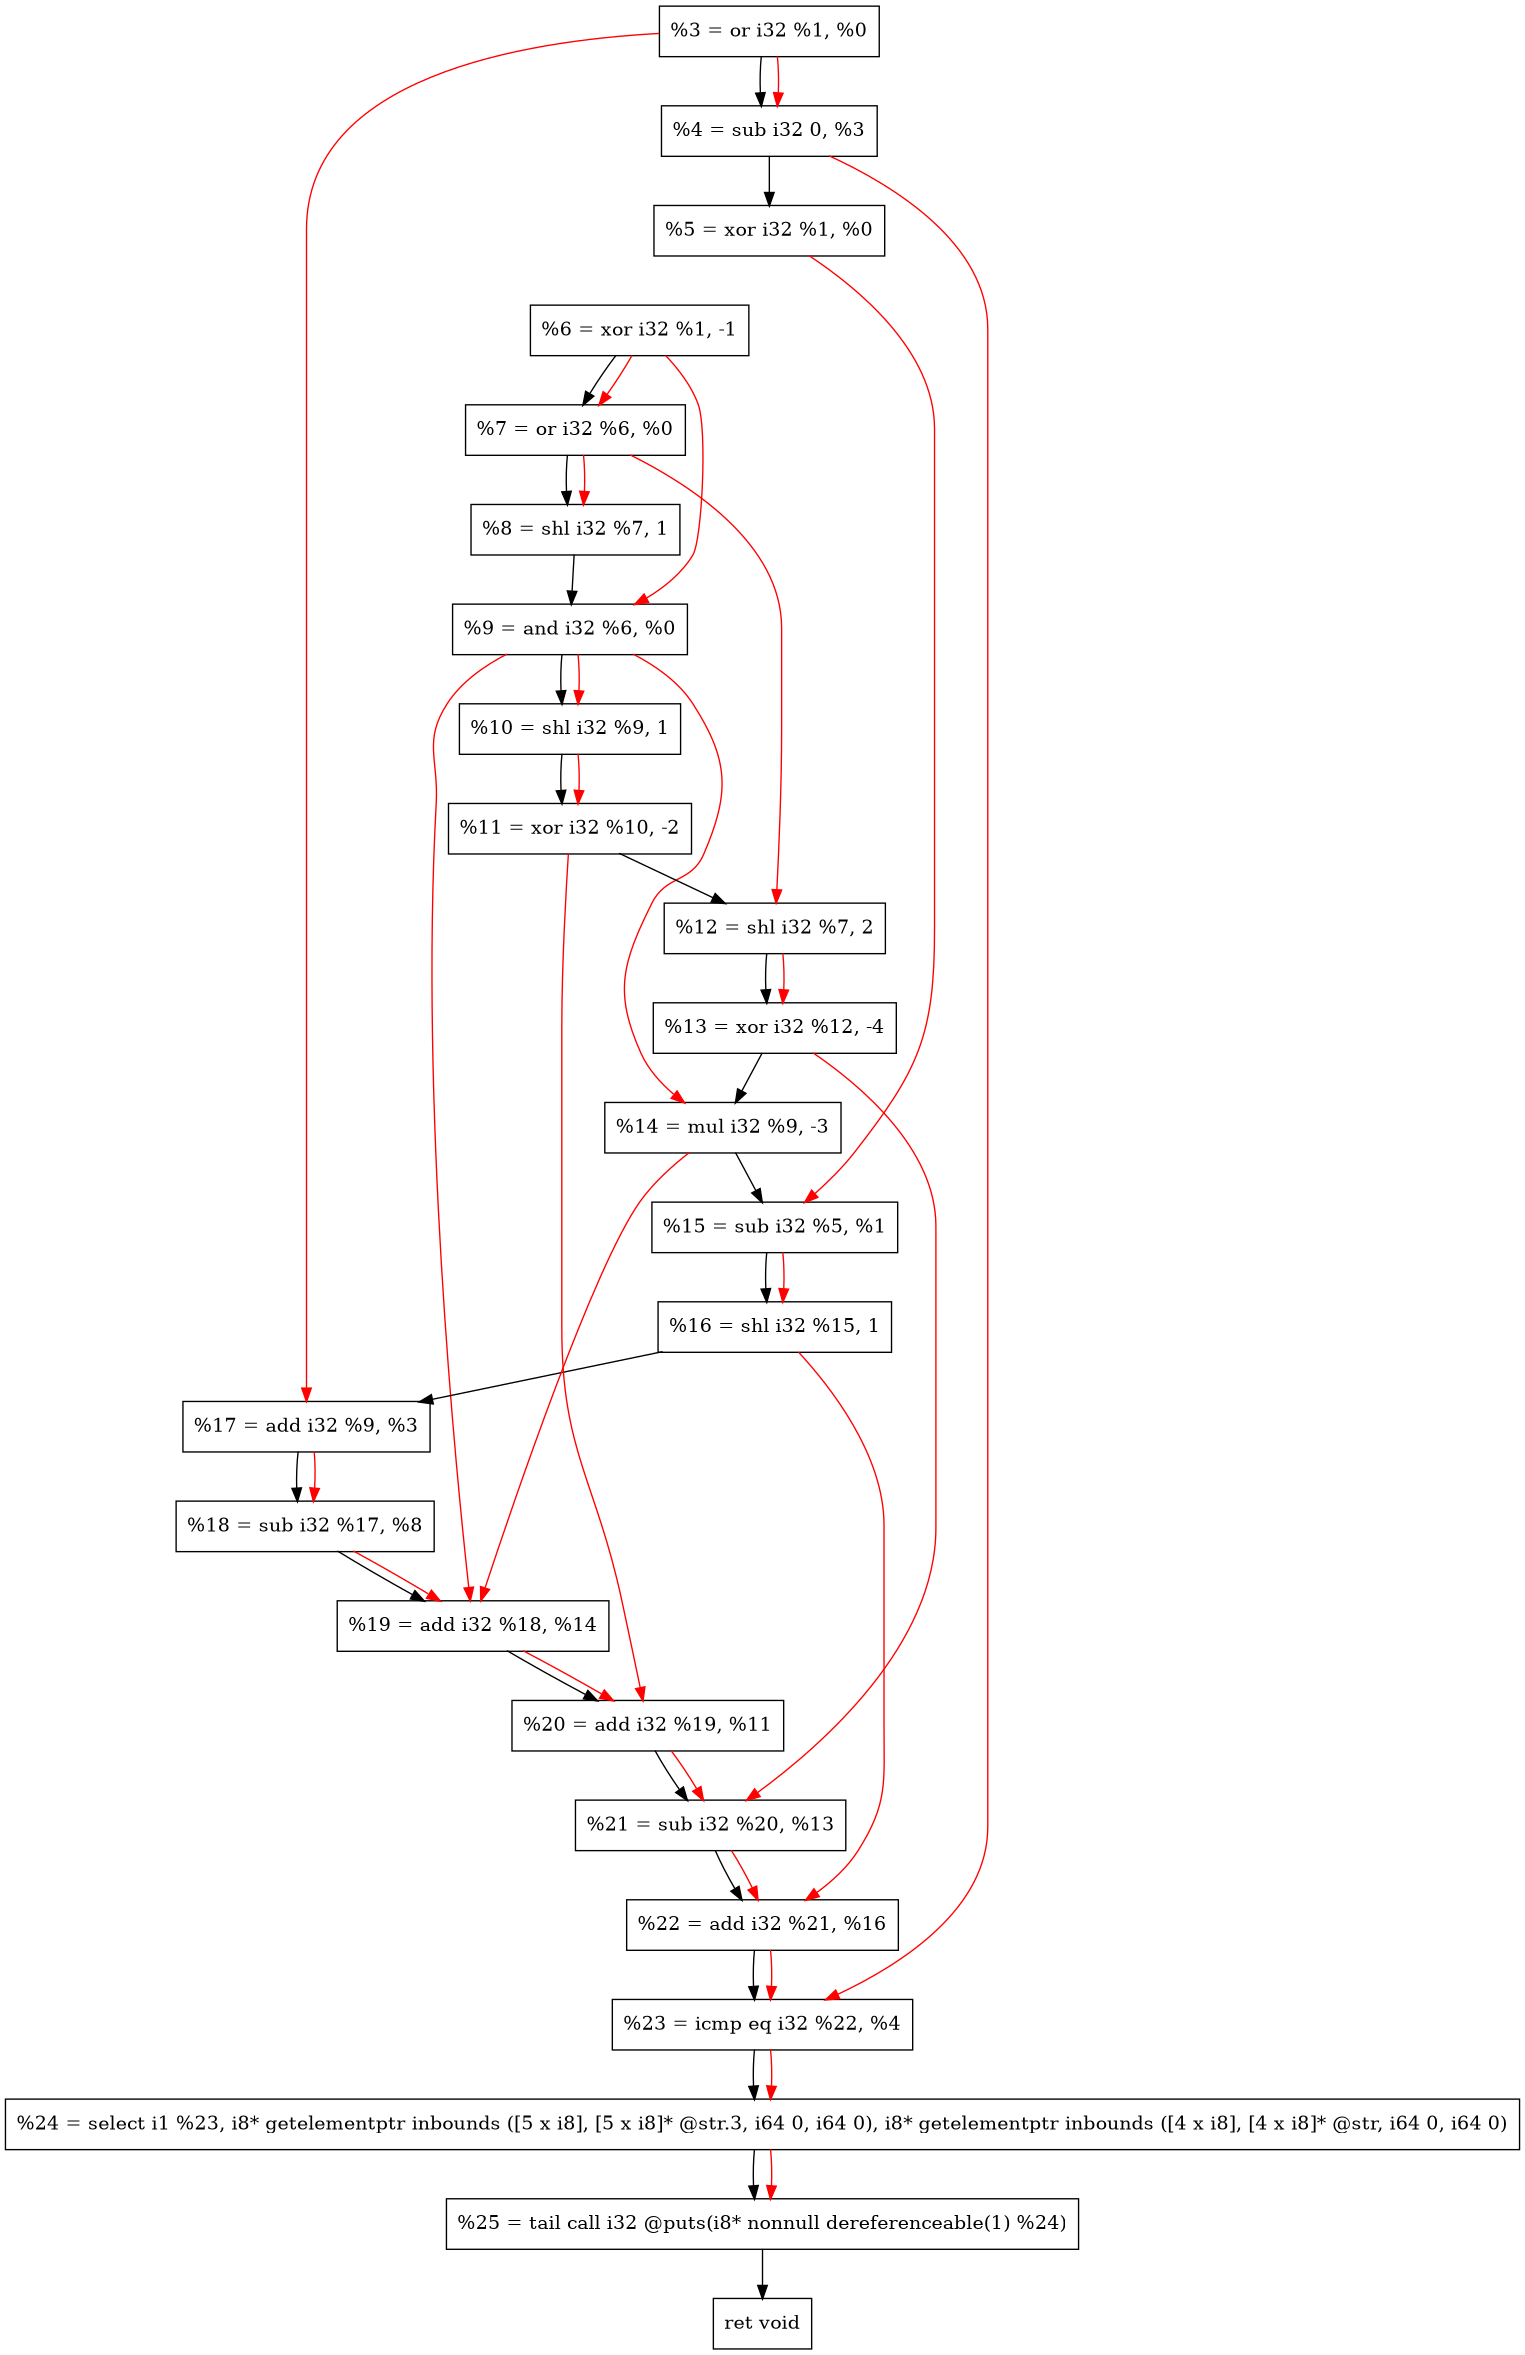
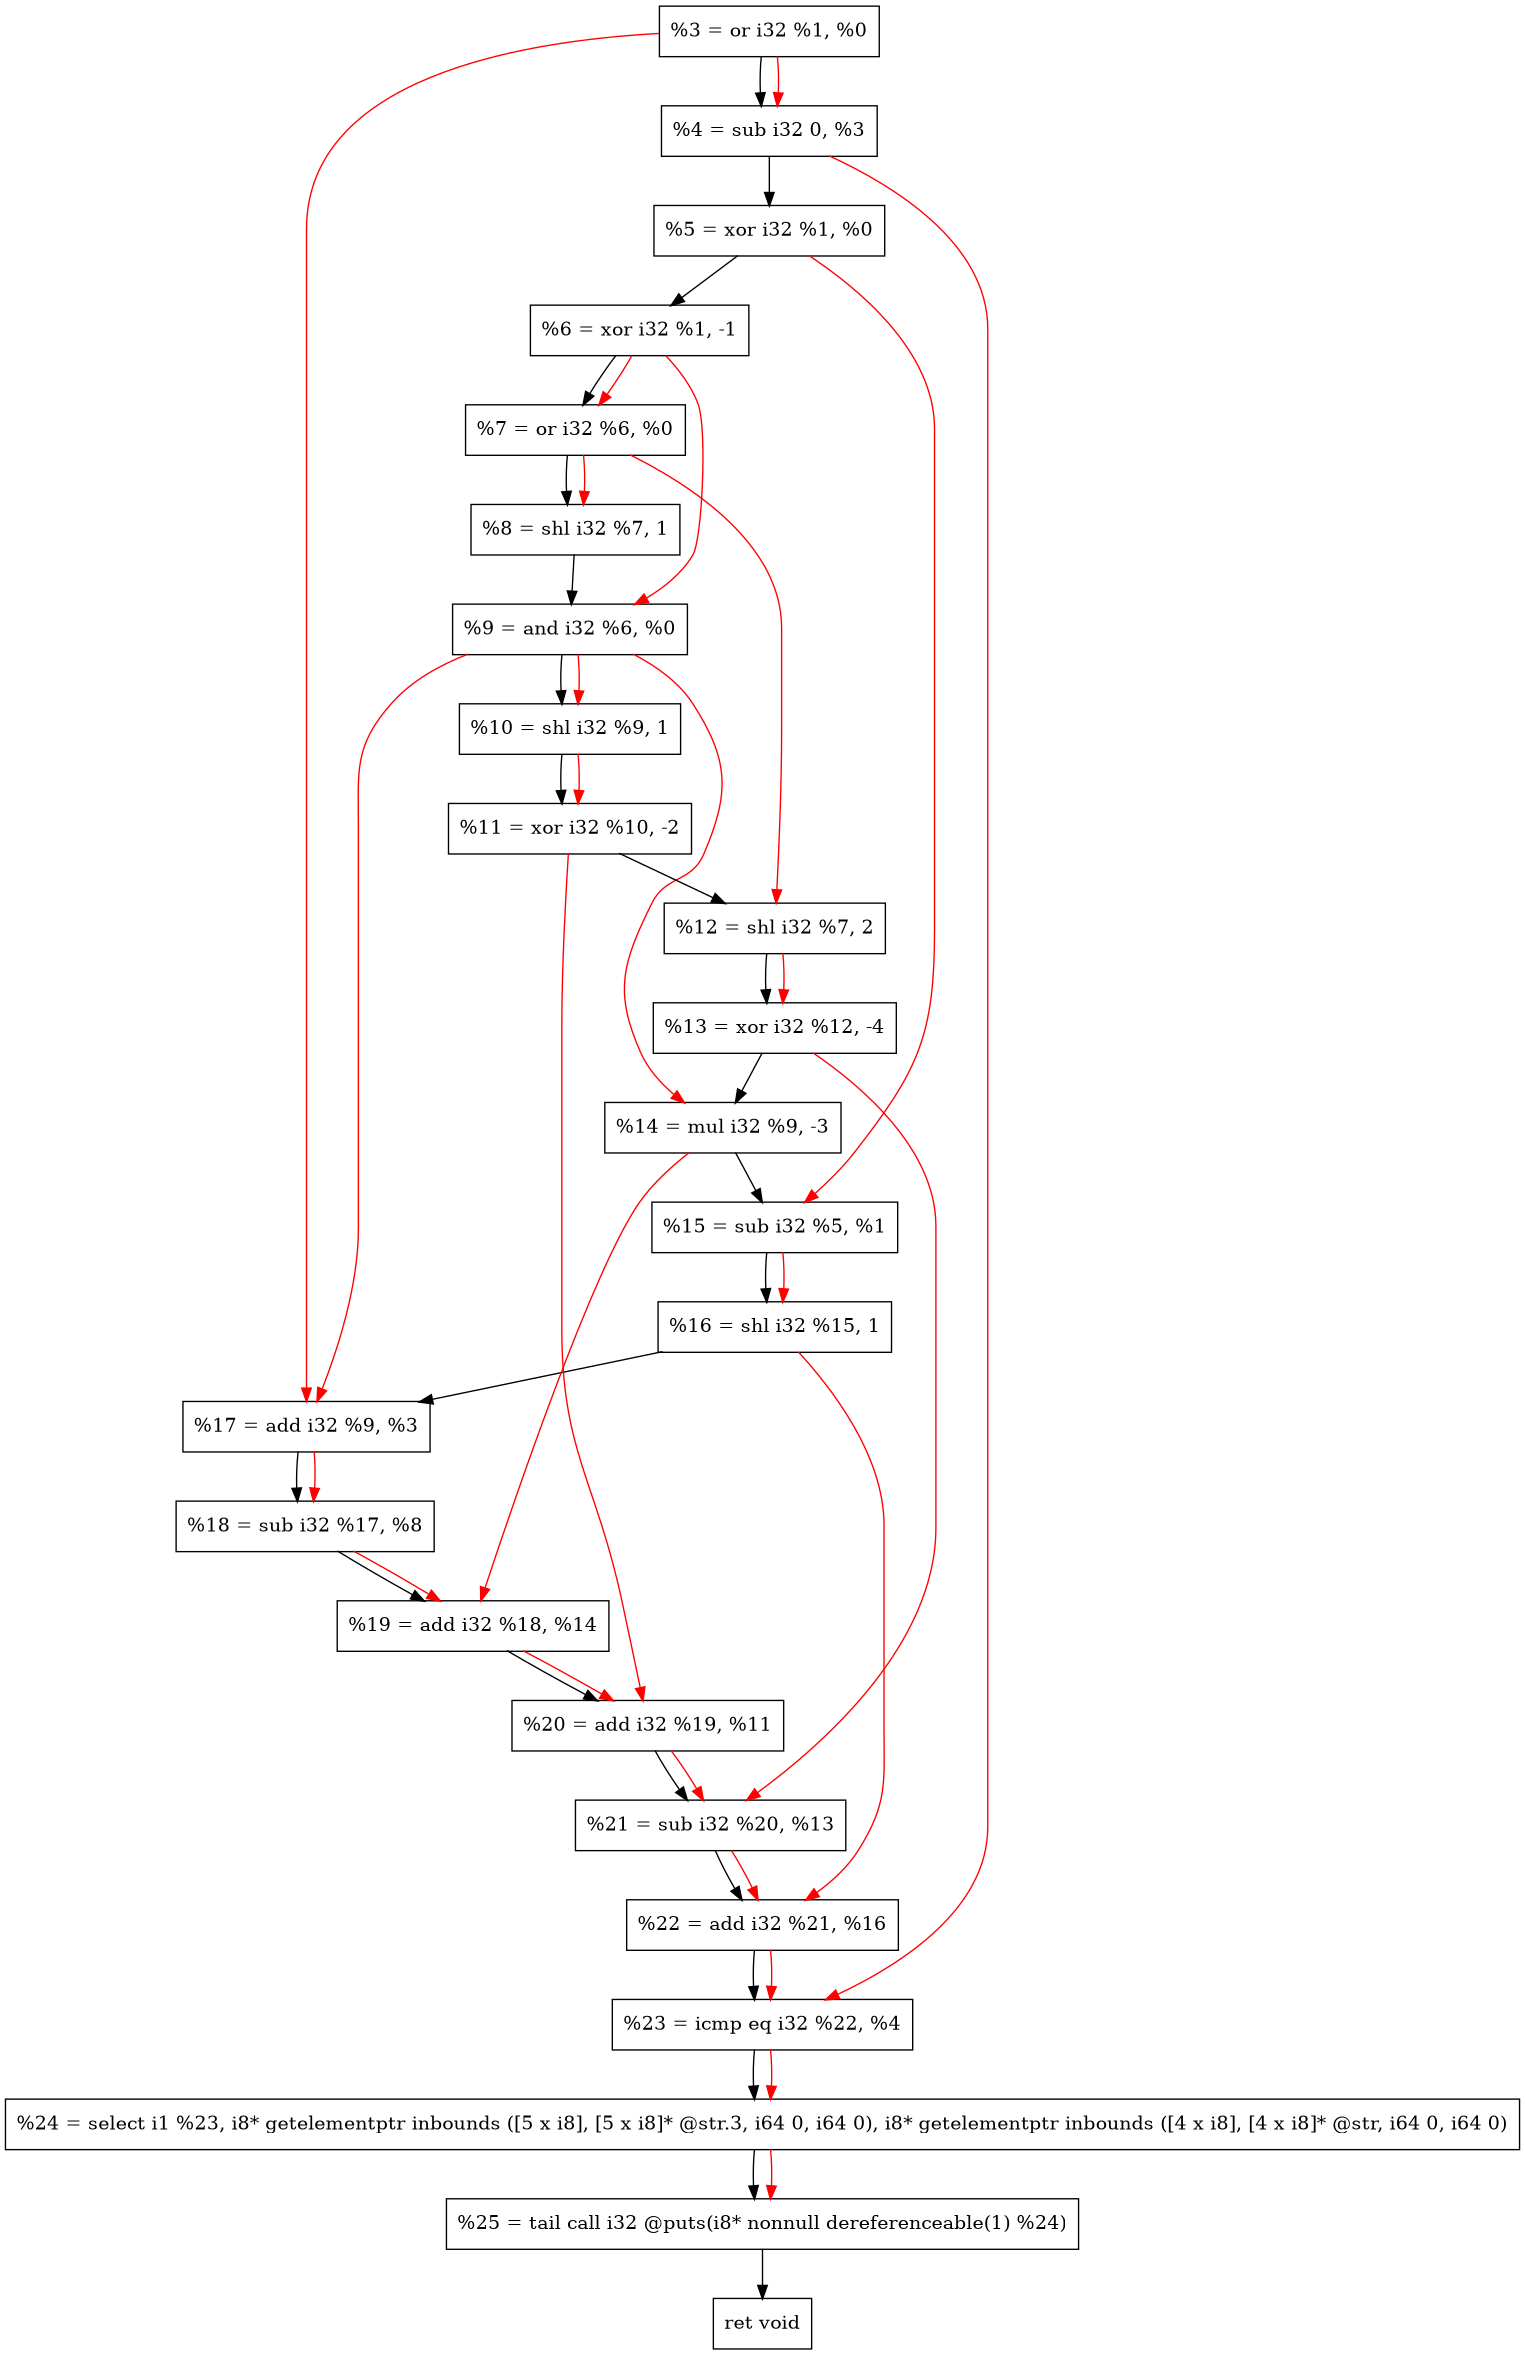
none -> (710, 277)
(434, 1105) -> (358, 998)
